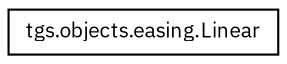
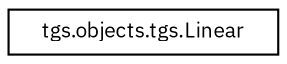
(143, 32) -> (143, 32)
